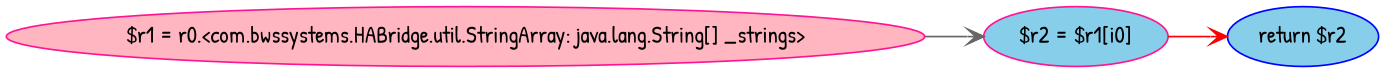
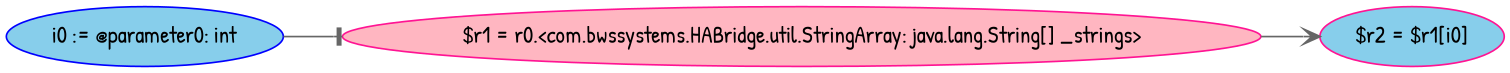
none -> (145, 37)
(1303, 37) -> none
